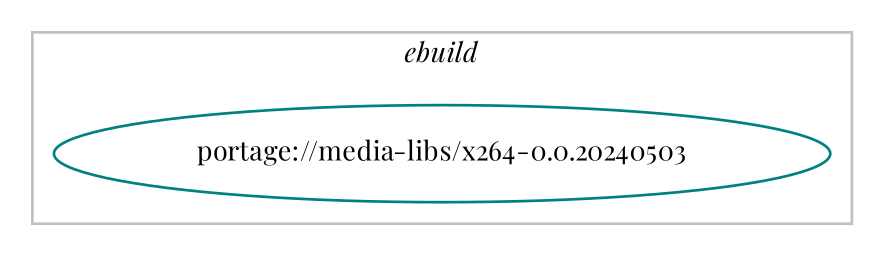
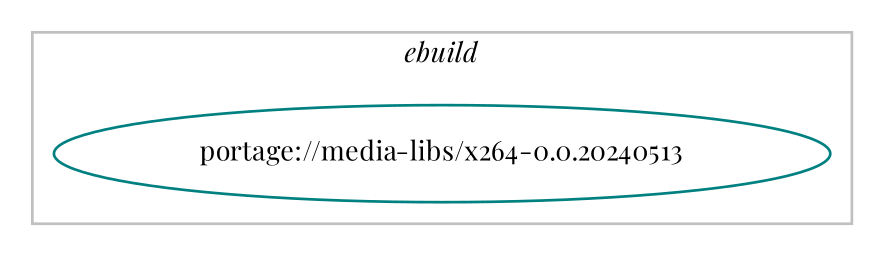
(442, 154) -> (442, 154)
